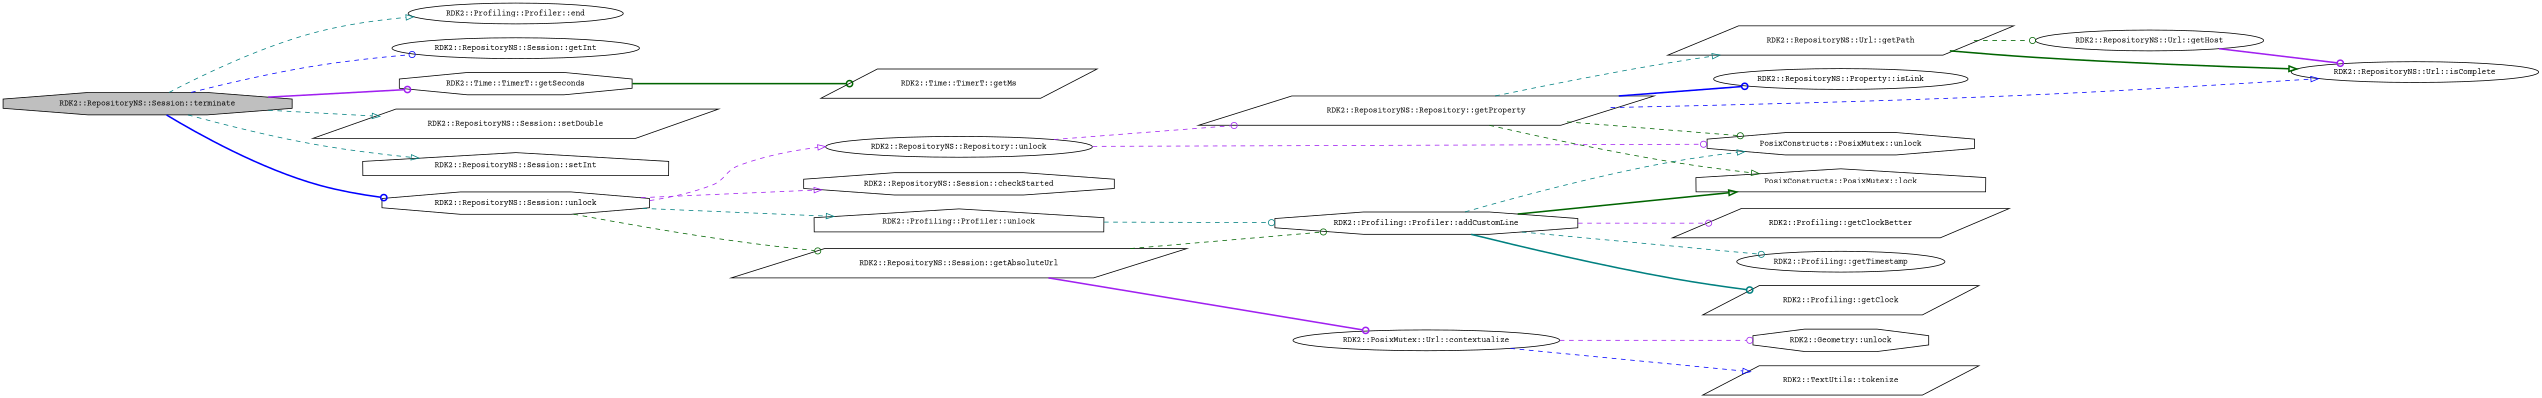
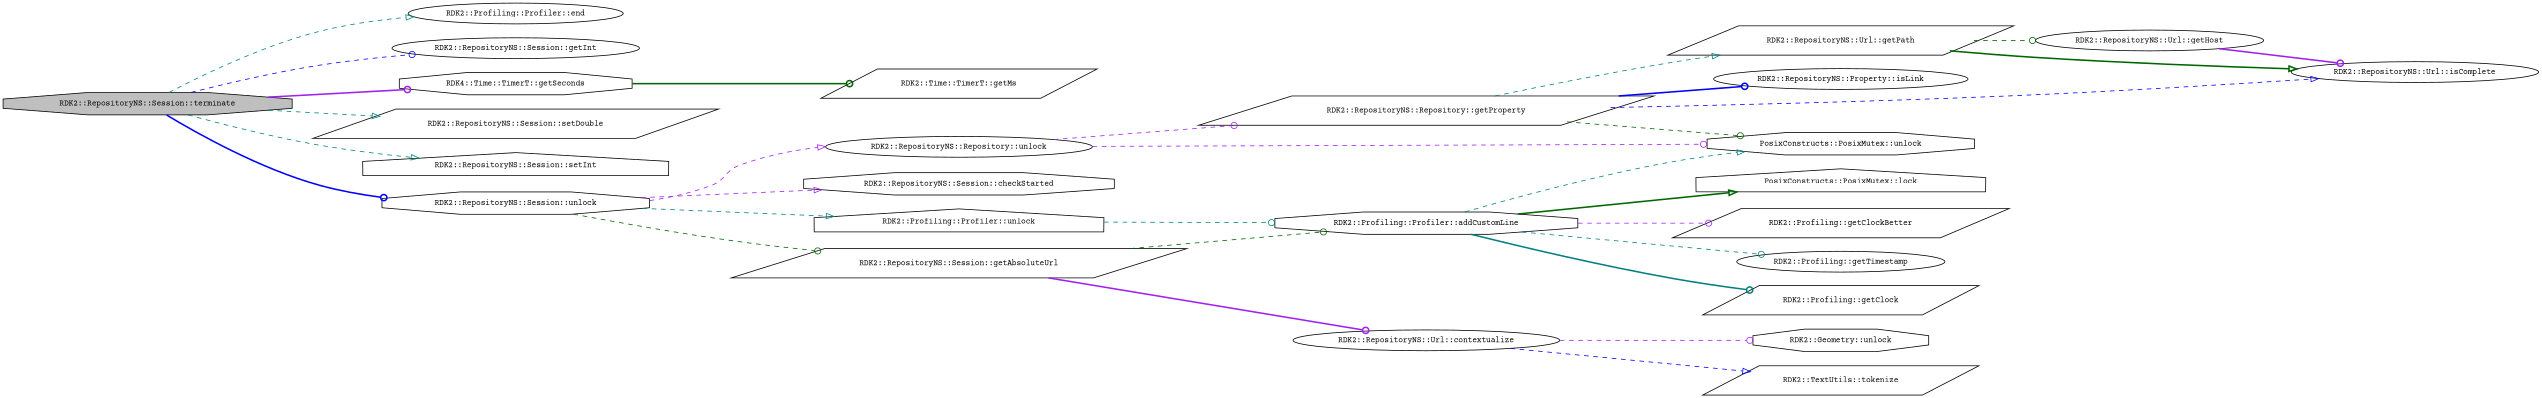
(516, 84) -> (516, 84)
(1620, 153) -> none
(1426, 340) -> (1426, 340)
